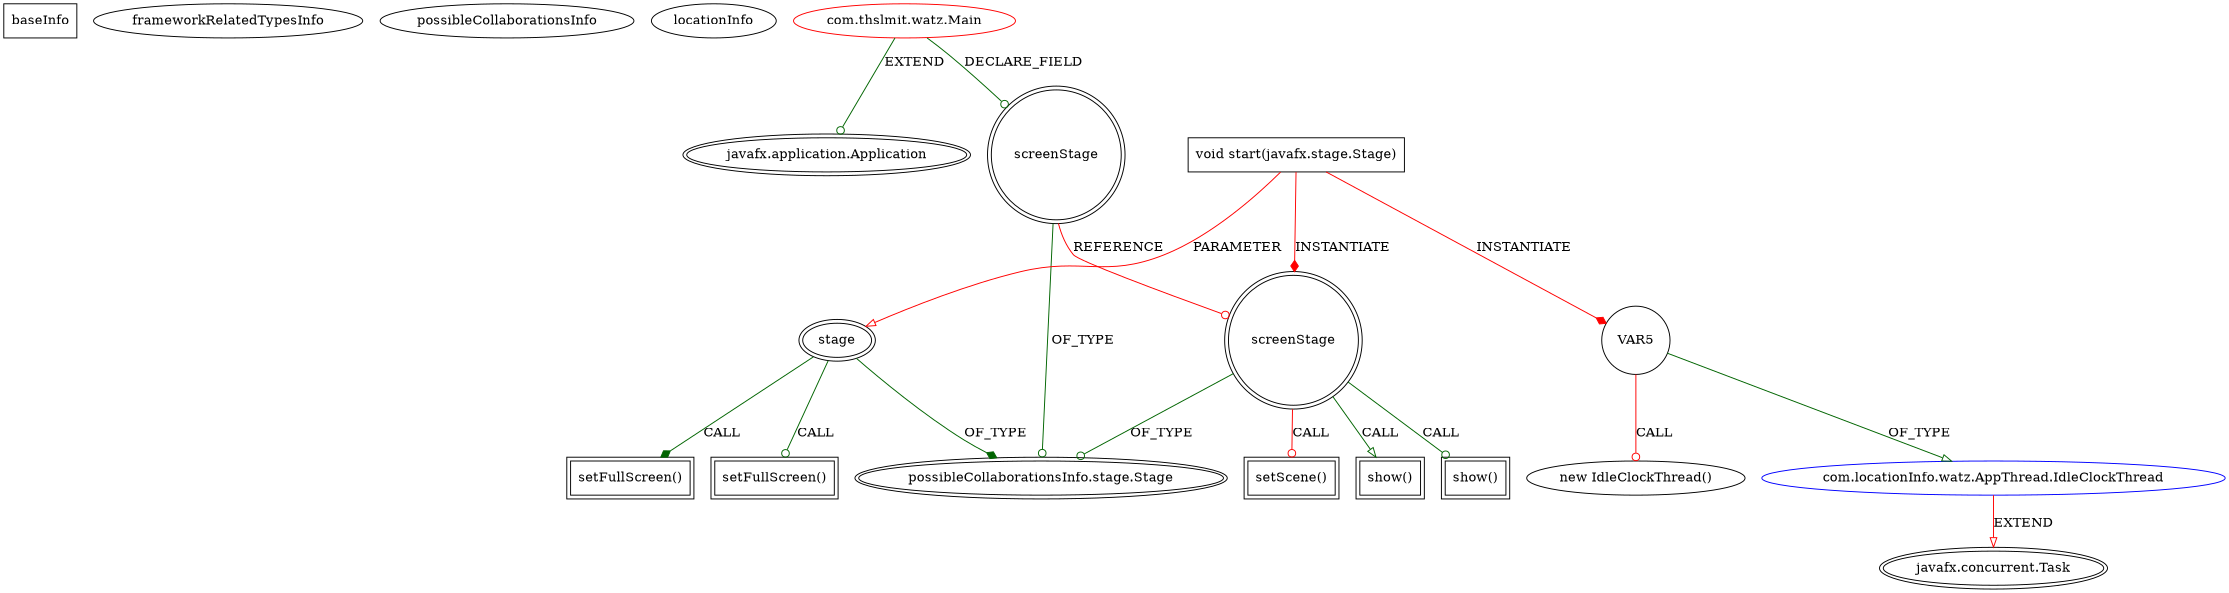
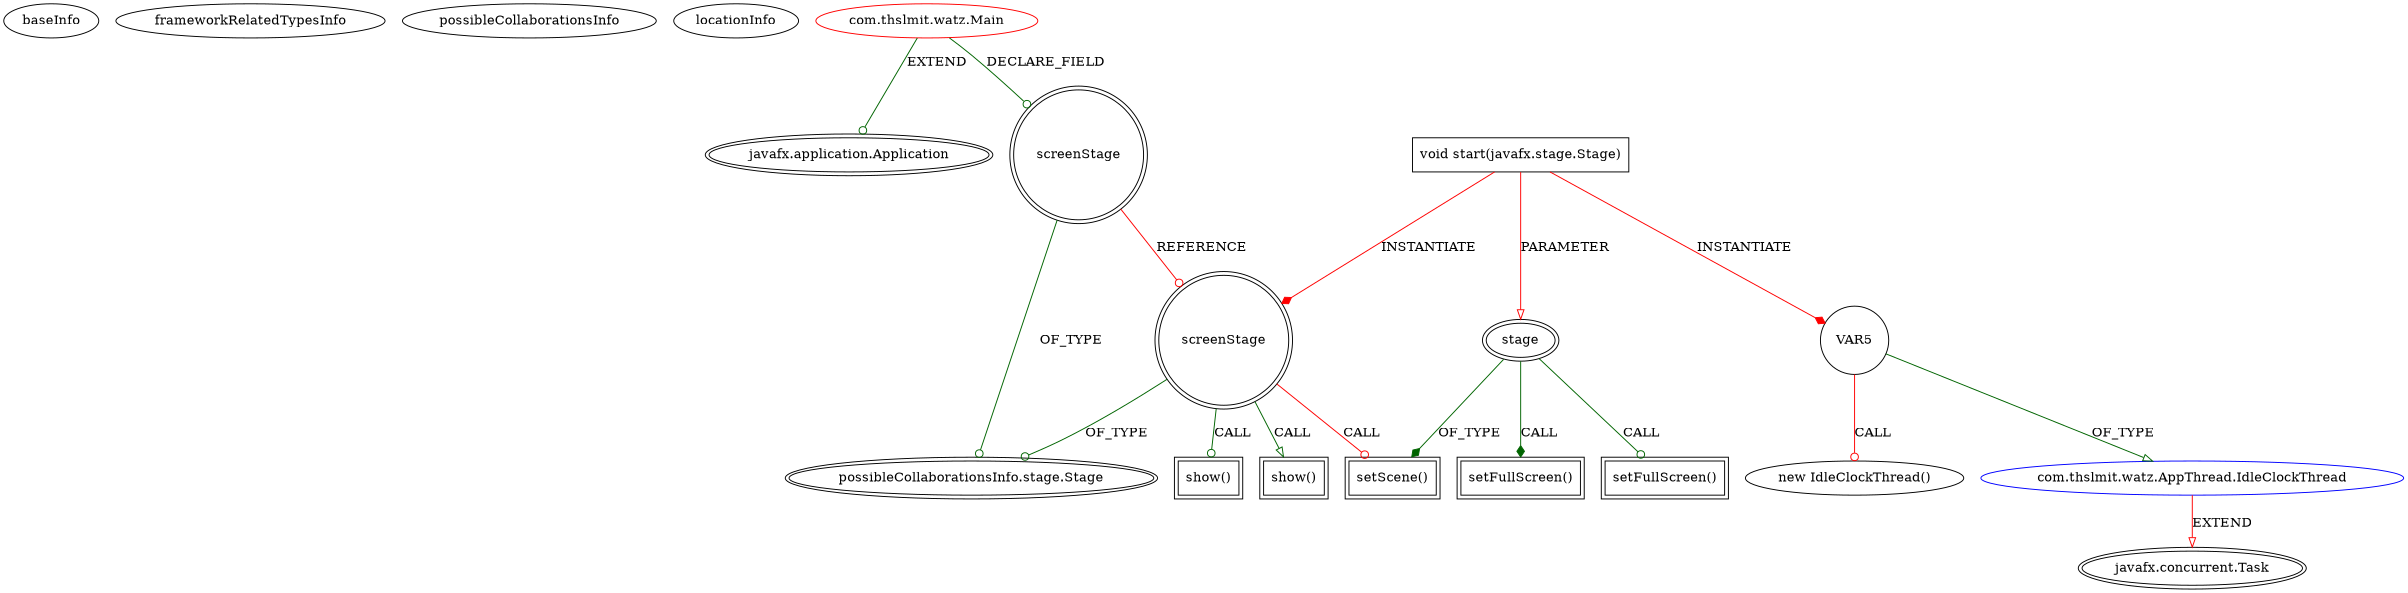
(40, 21) -> (51, 21)
(919, 409) -> (1462, 404)
(1994, 478) -> (2192, 478)
